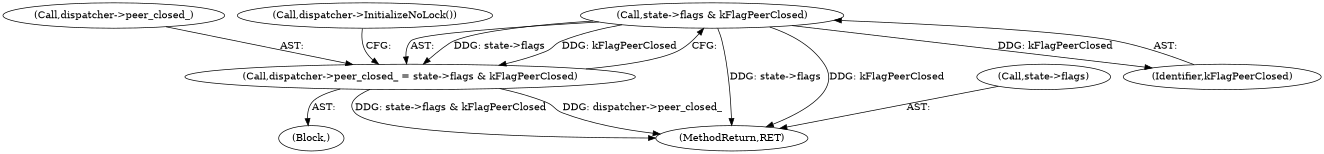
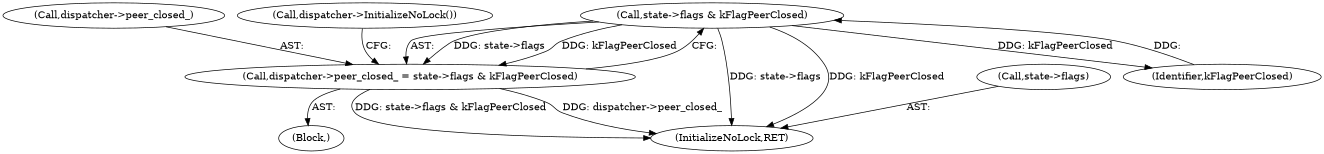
(1167, 46) -> (1169, 46)
(732, 138) -> (732, 138)
